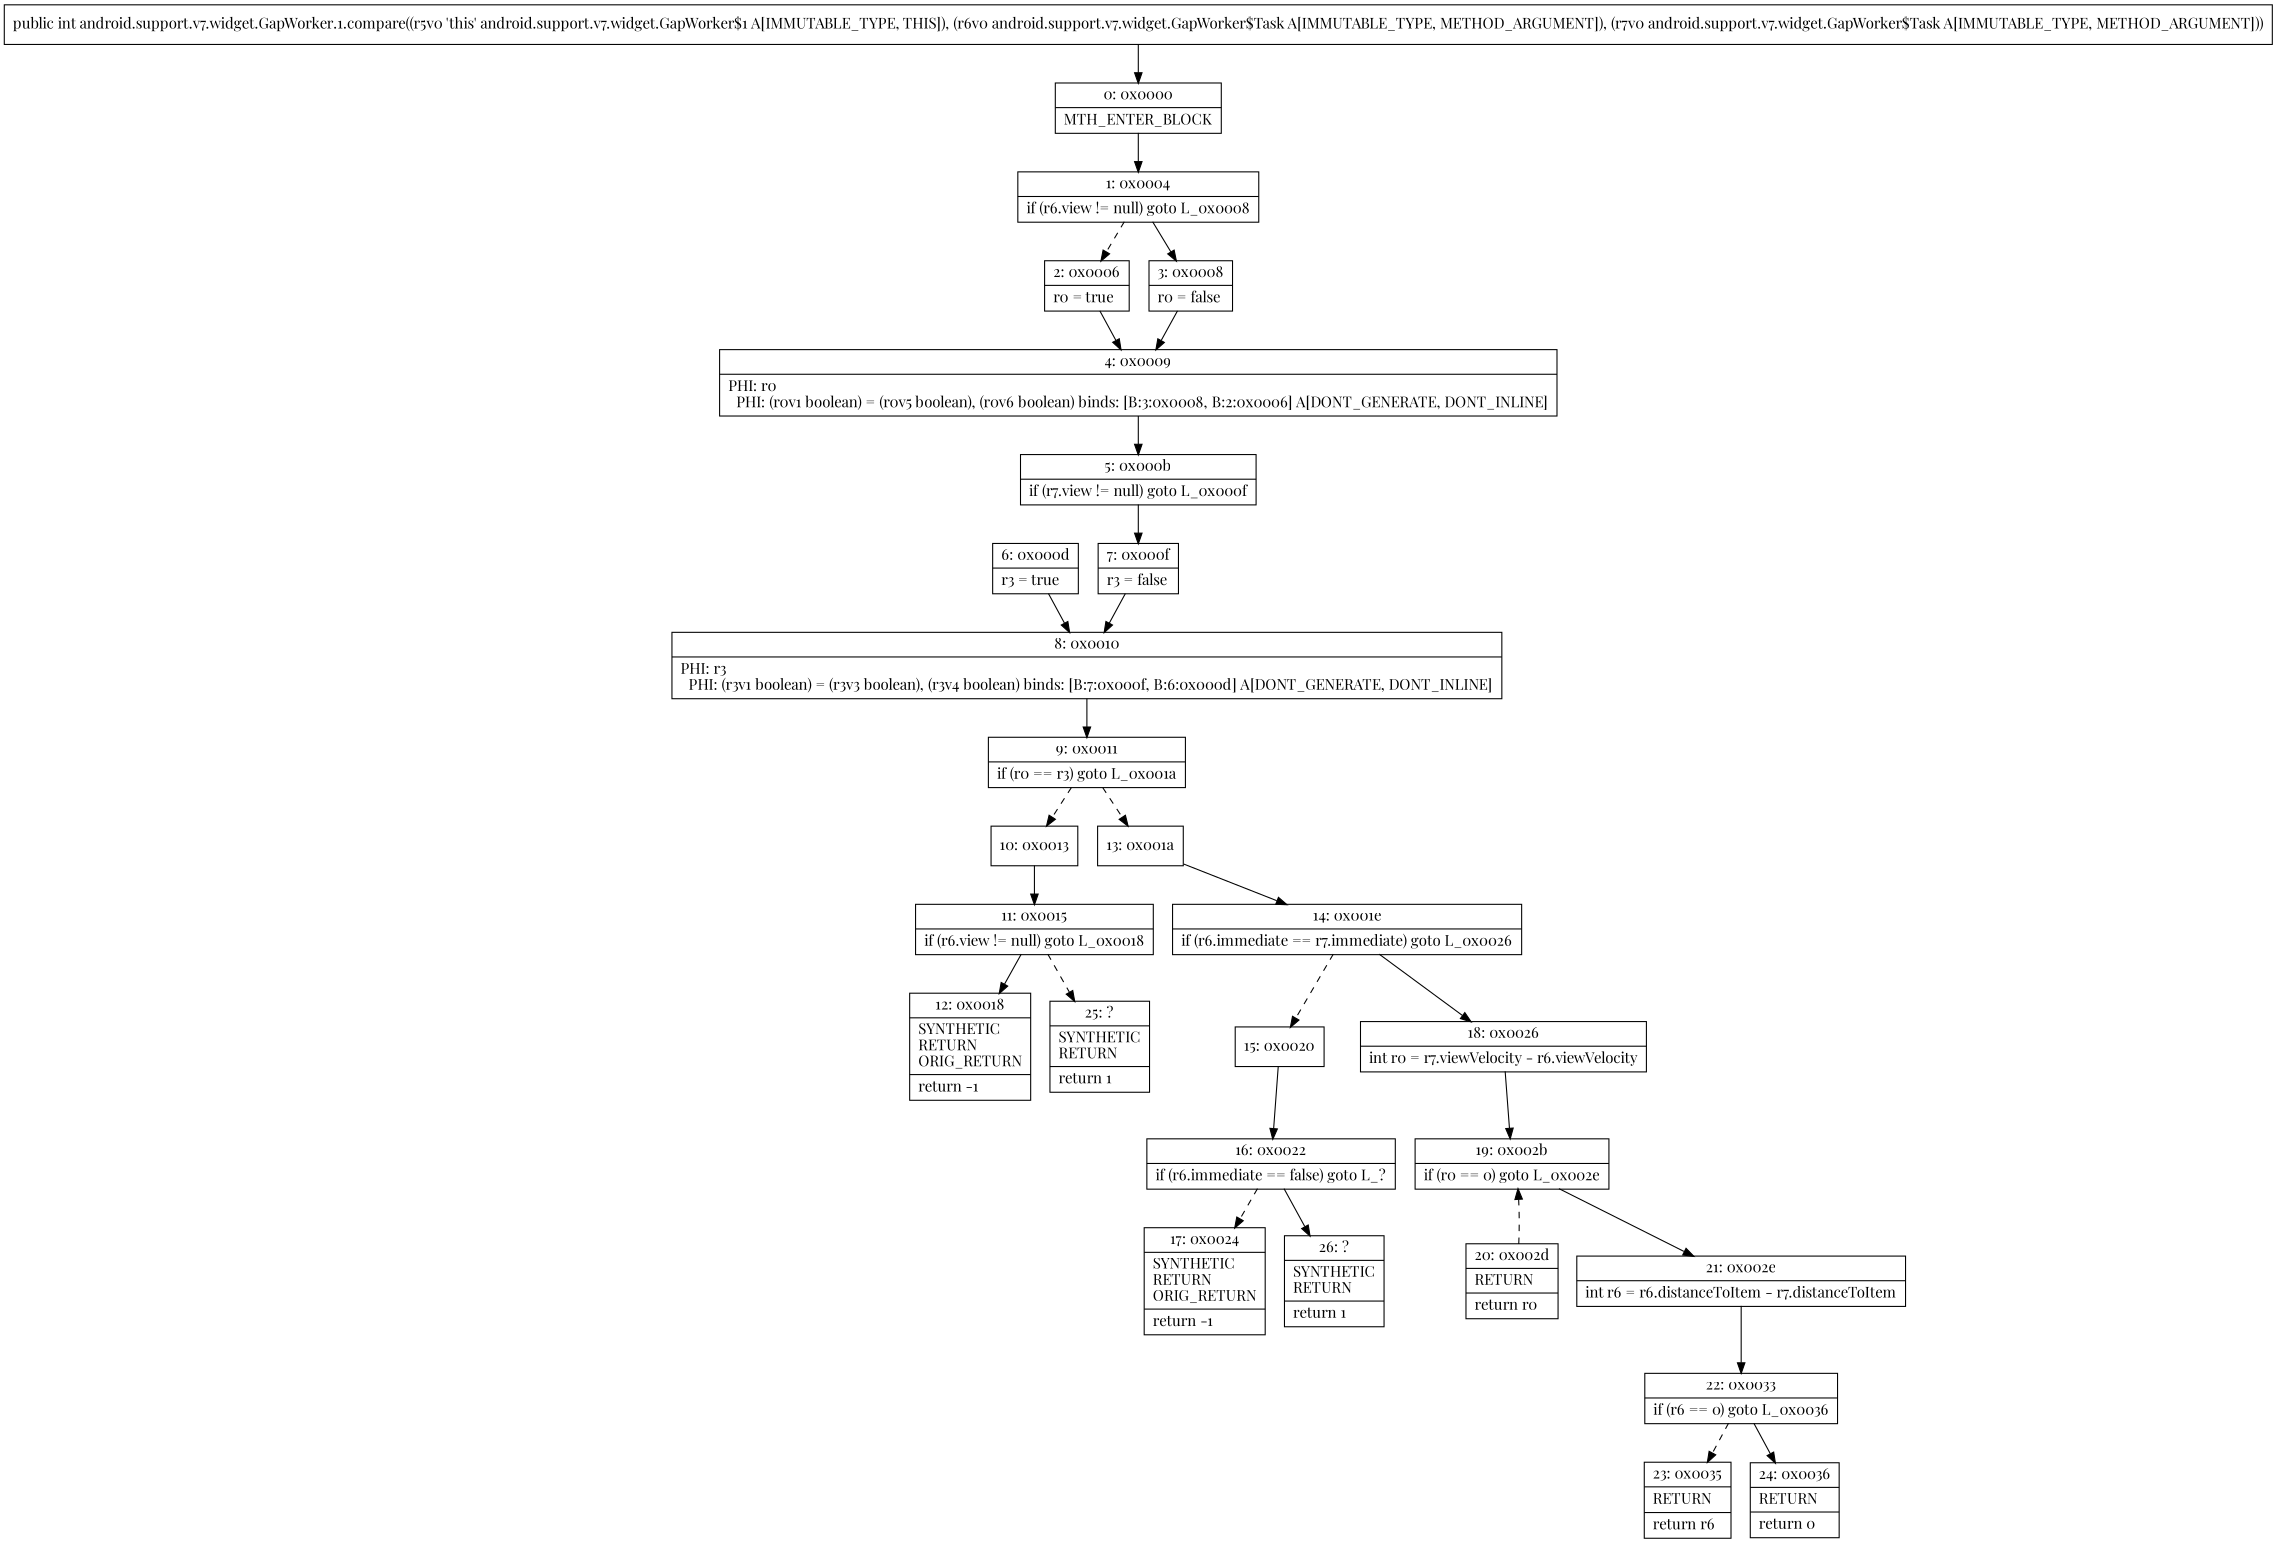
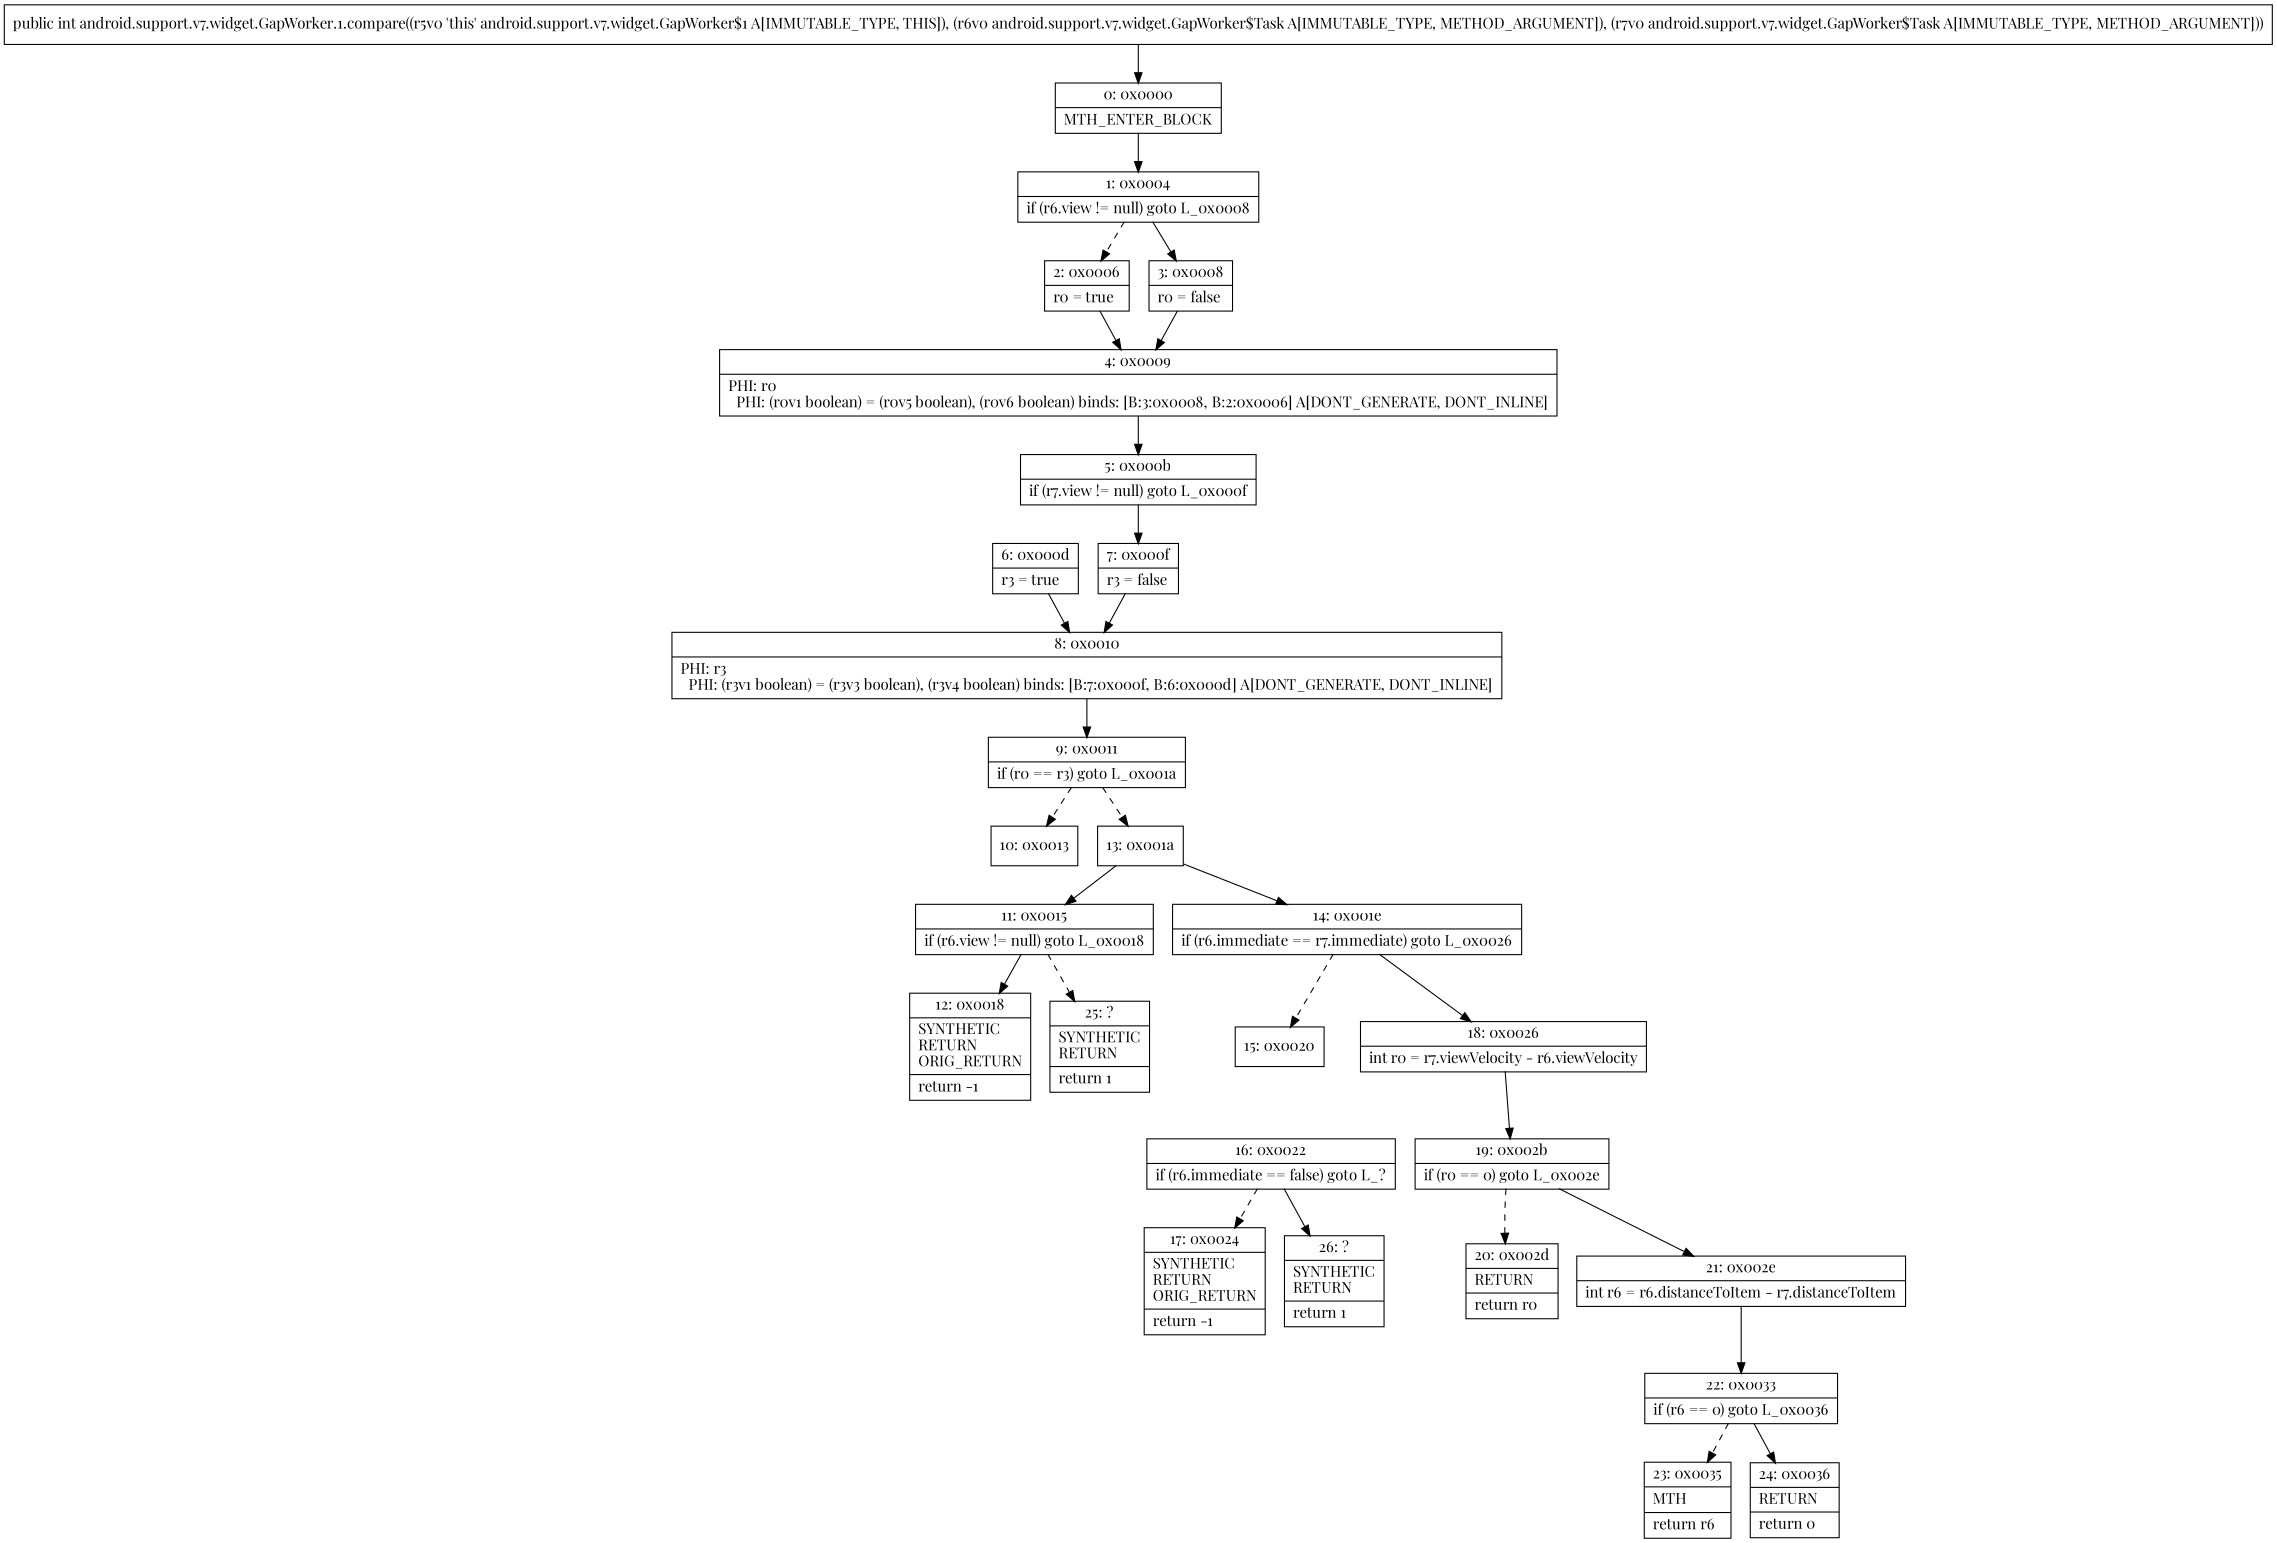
(1034, 880) -> (1095, 882)
(1276, 1097) -> none
(1519, 1222) -> (1505, 1211)
(1682, 1499) -> (1670, 1499)
